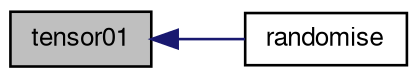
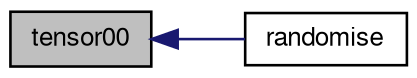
(81, 39) -> (81, 39)
